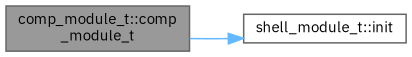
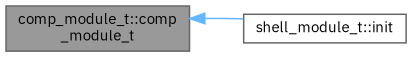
(209, 39) -> (224, 18)
